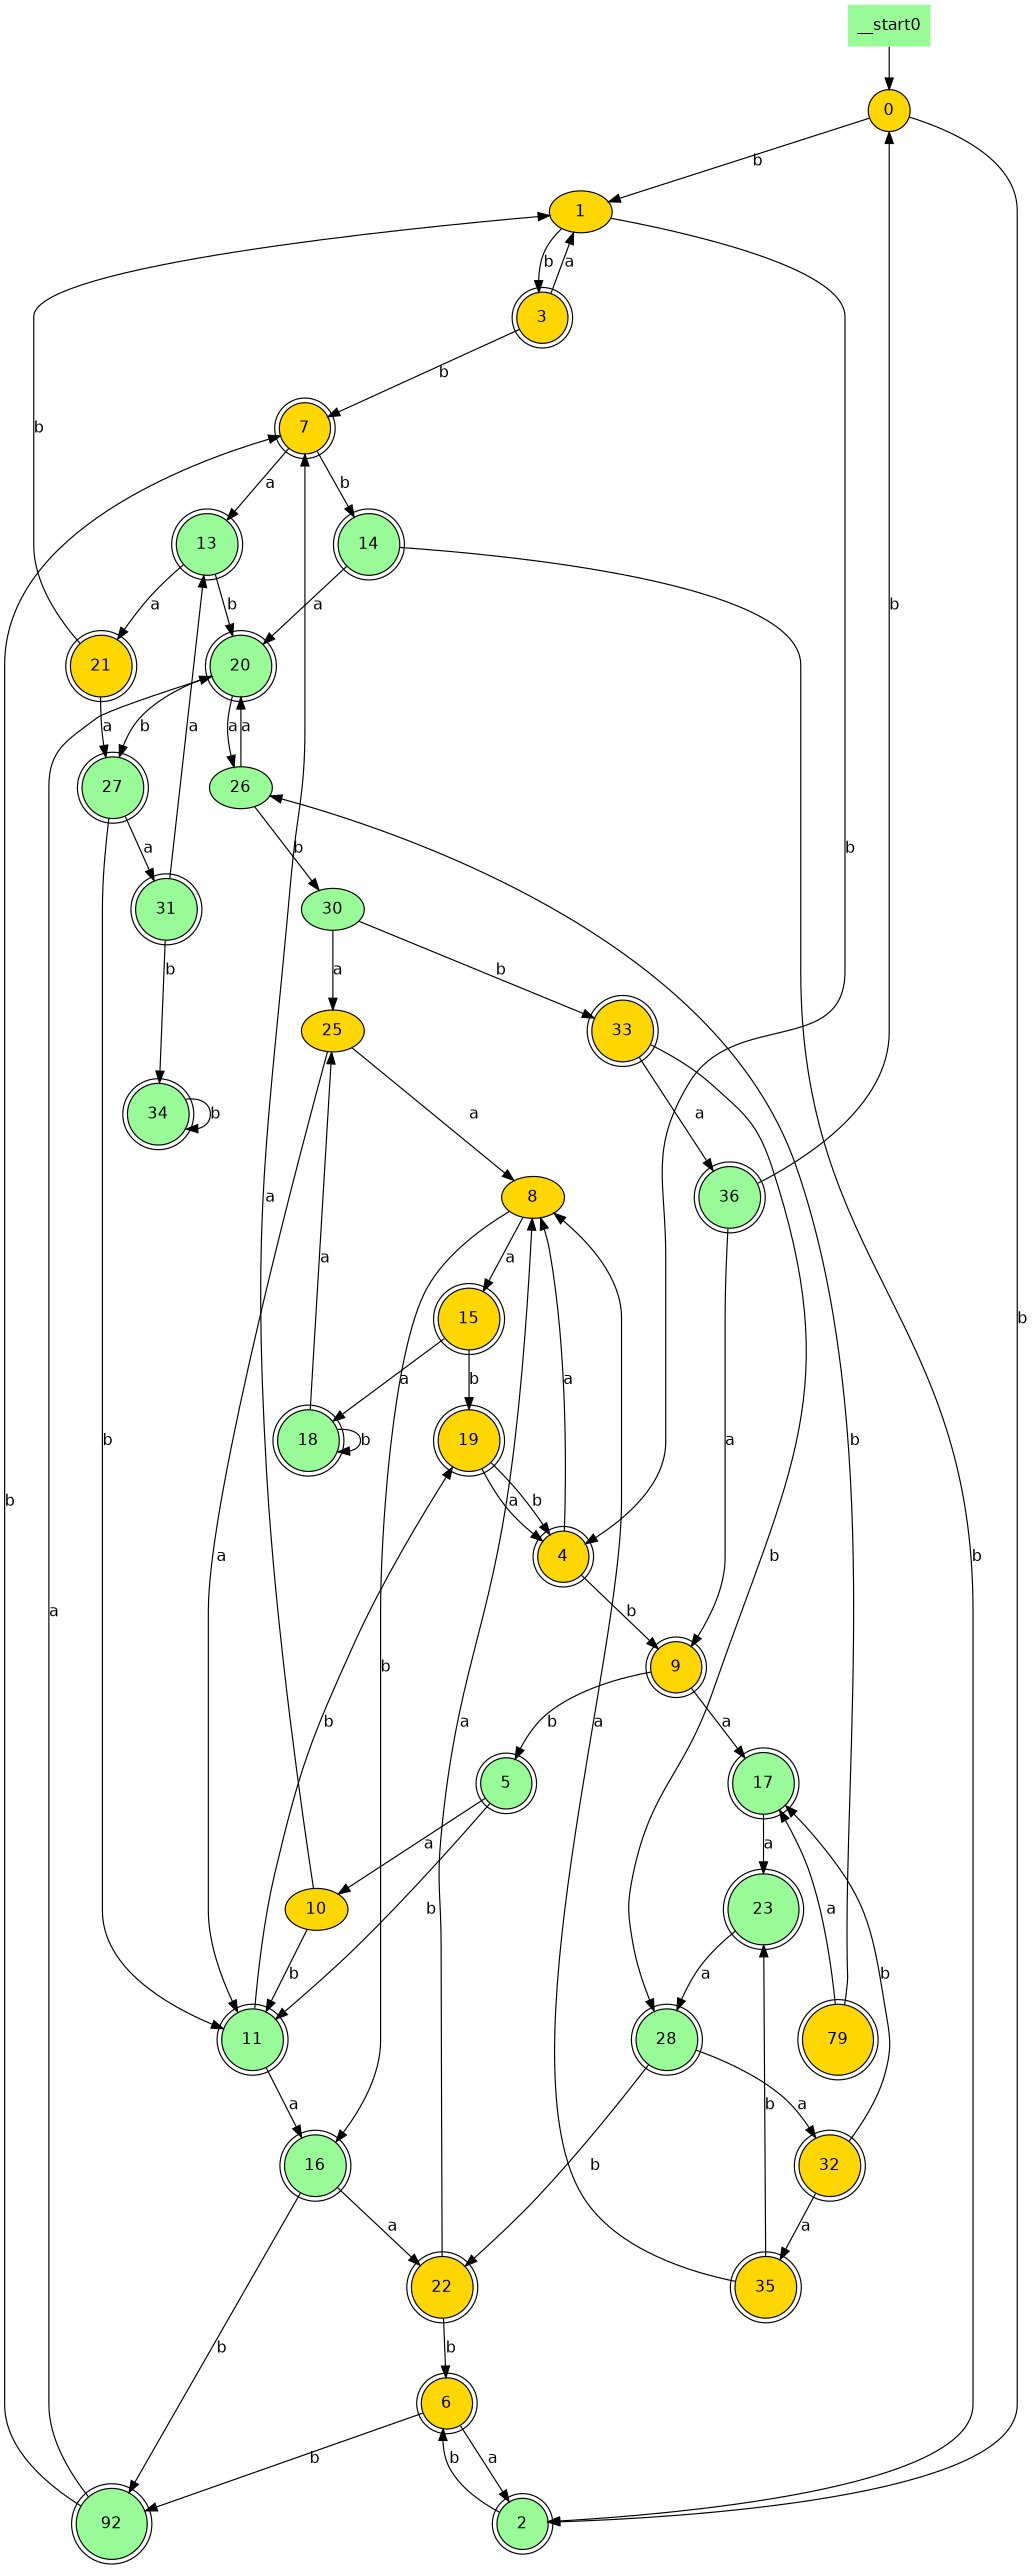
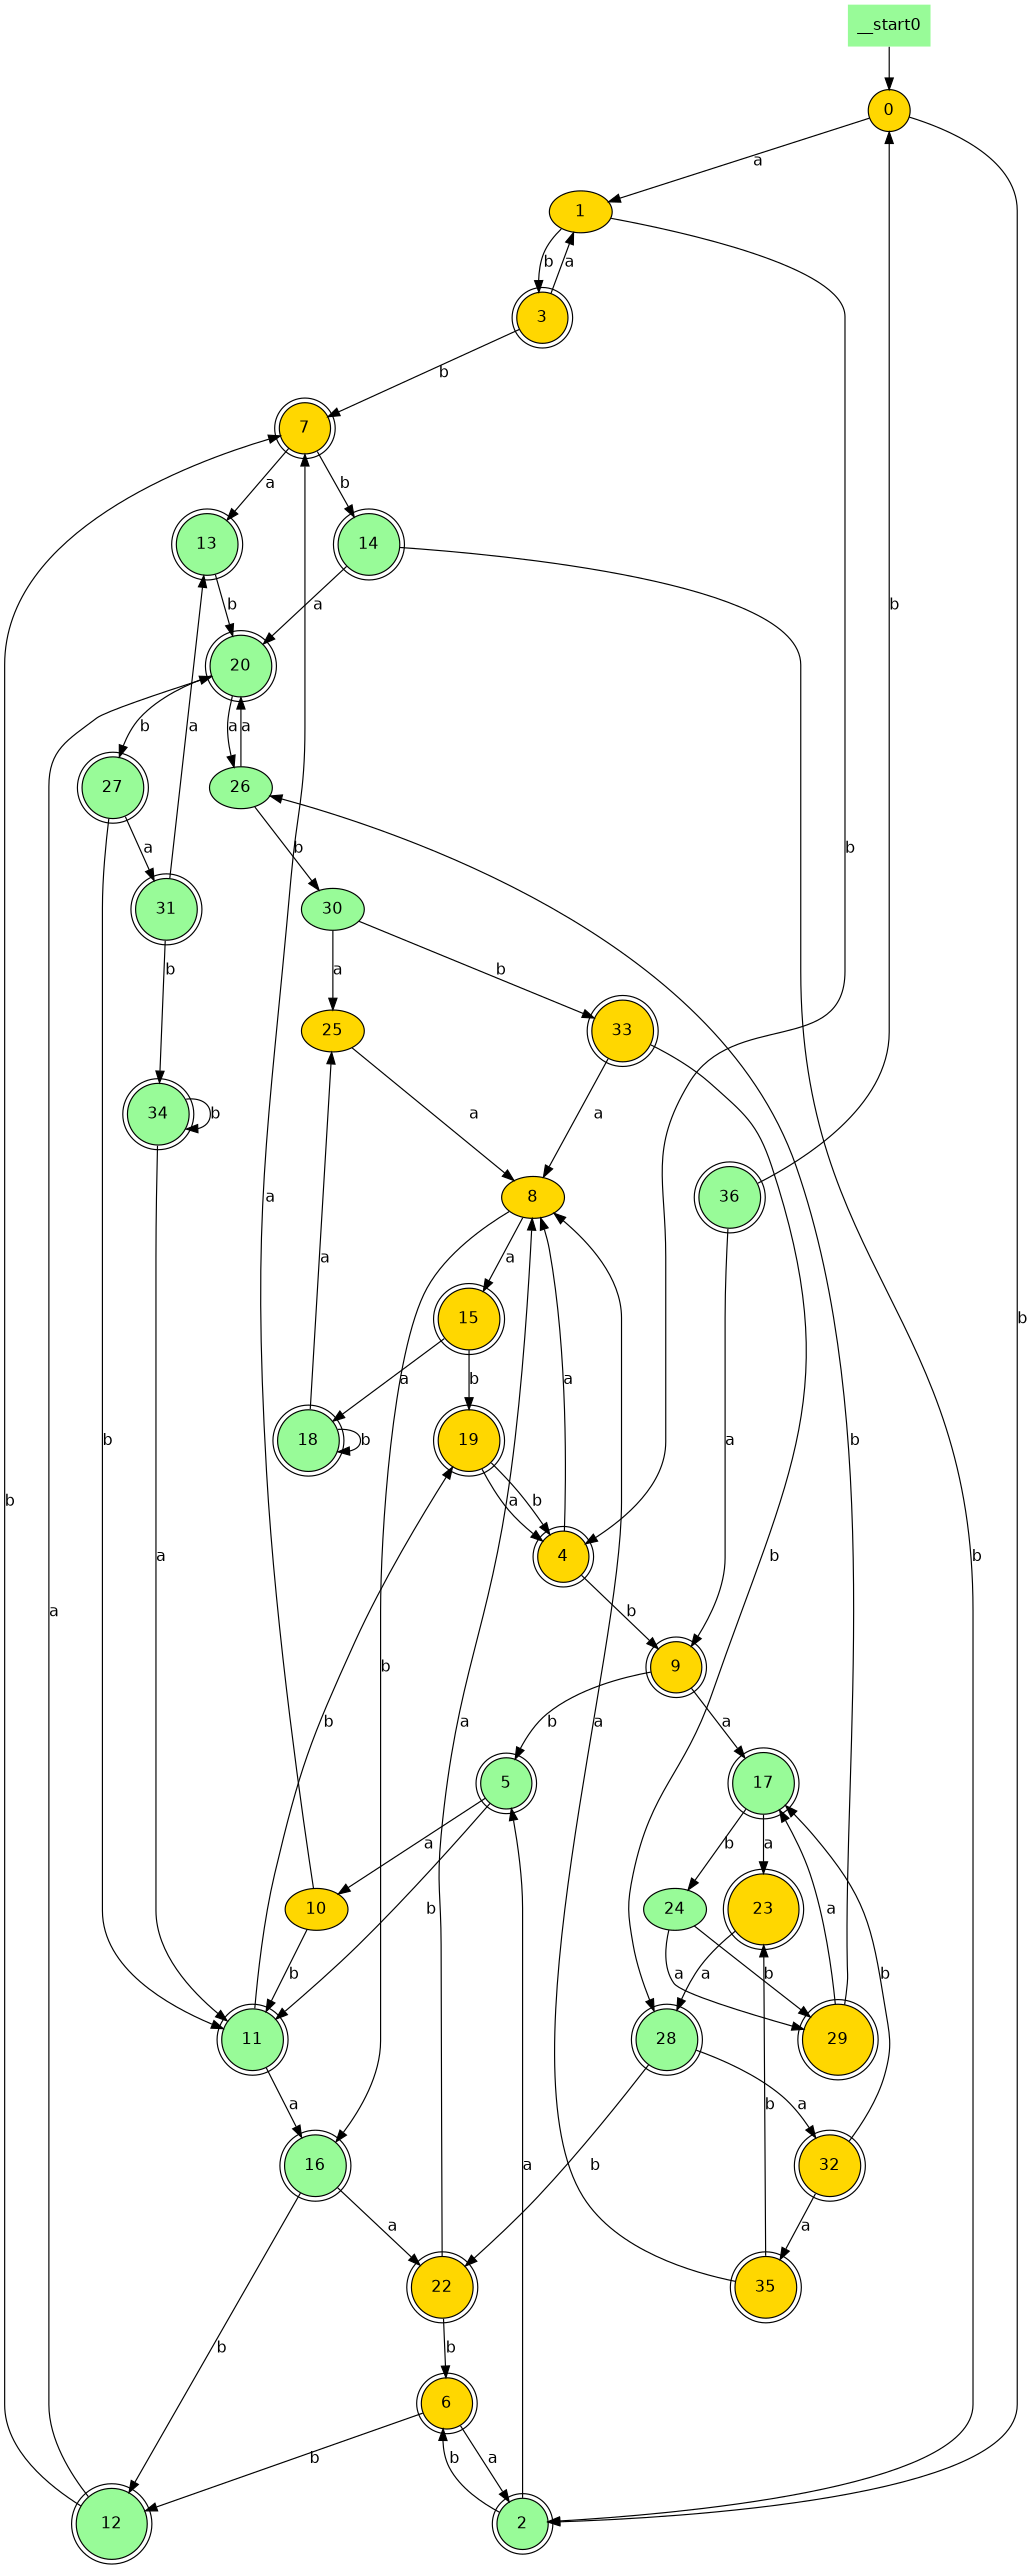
(758, 161) -> (758, 161)
(101, 666) -> none
(670, 1104) -> (579, 1113)
(218, 1522) -> (156, 1590)
none -> (675, 1909)
(764, 1909) -> (764, 1909)
(838, 2040) -> (838, 2040)
none -> (523, 2159)
(112, 2524) -> (112, 2524)
